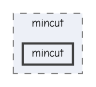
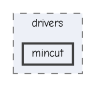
(48, 24) -> (48, 24)
